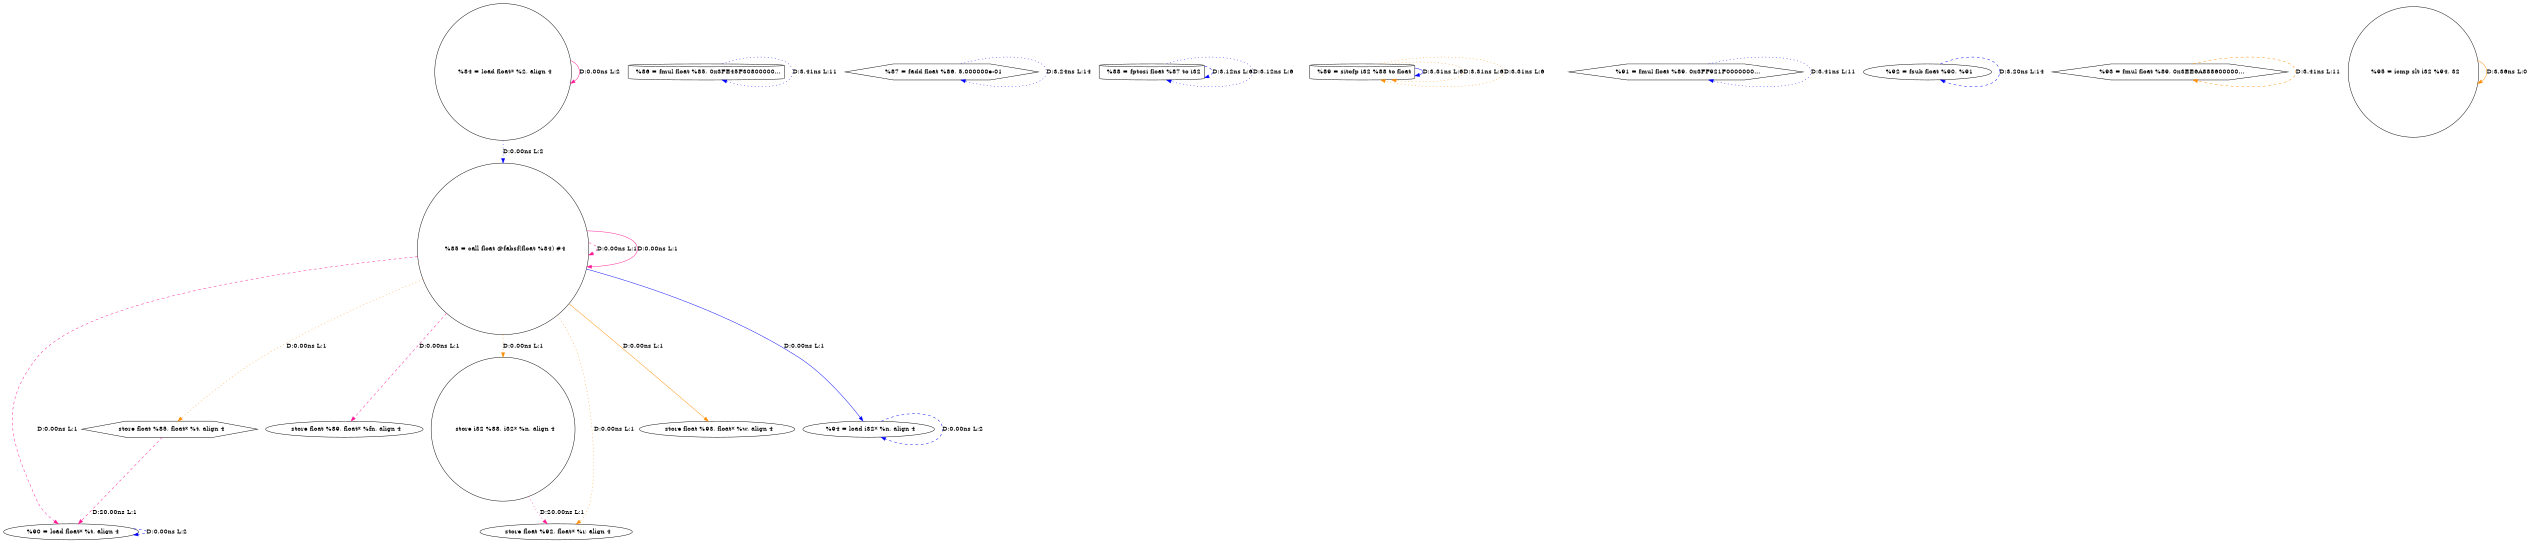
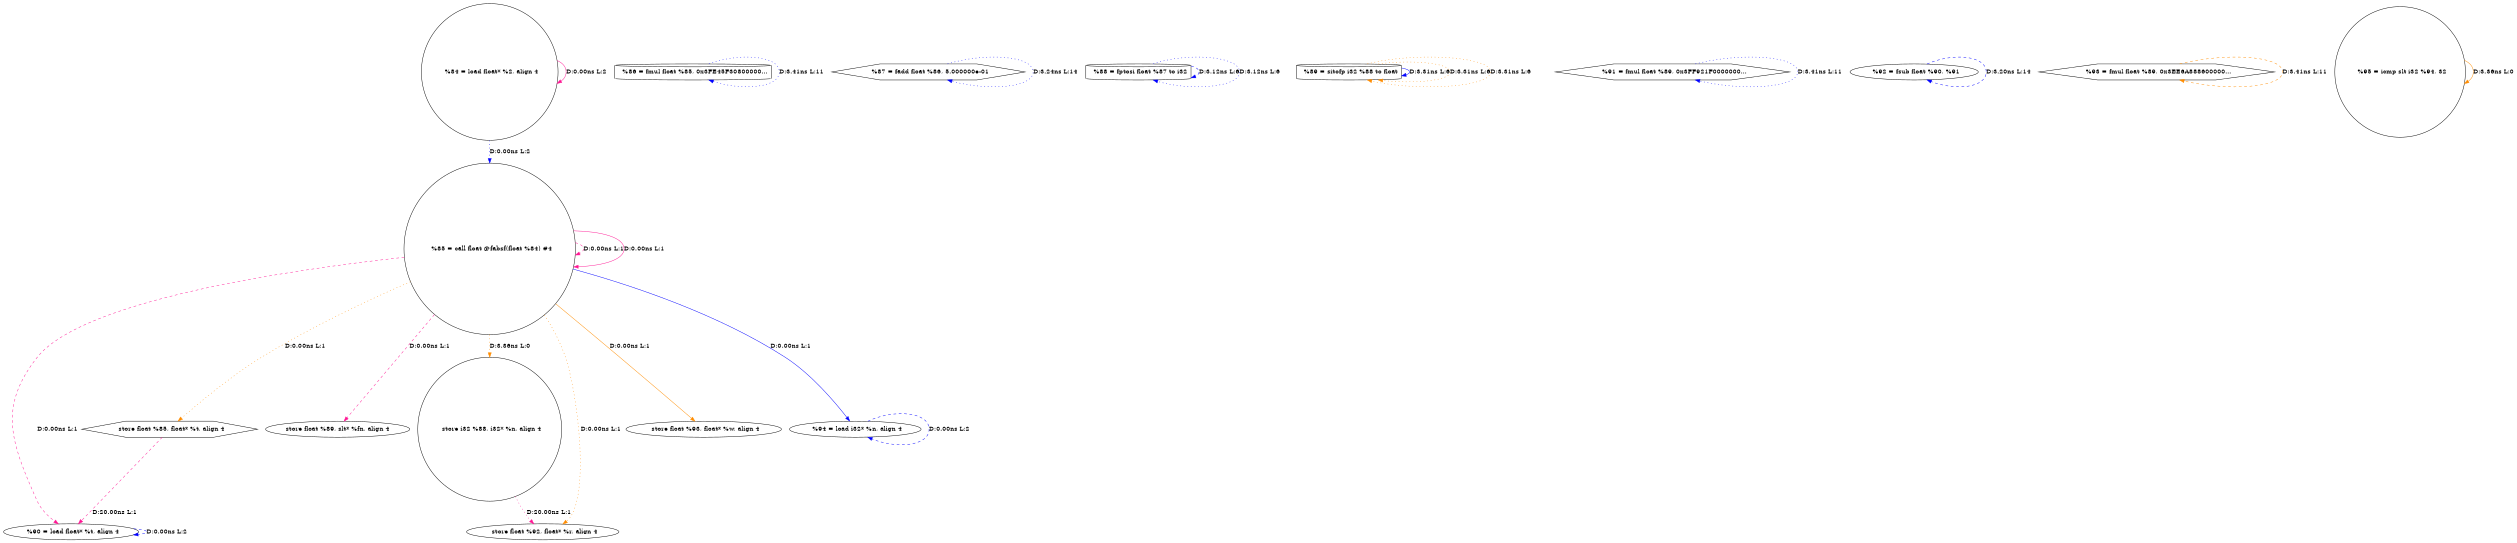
(523, 346) -> (510, 346)
(344, 429) -> (338, 429)
